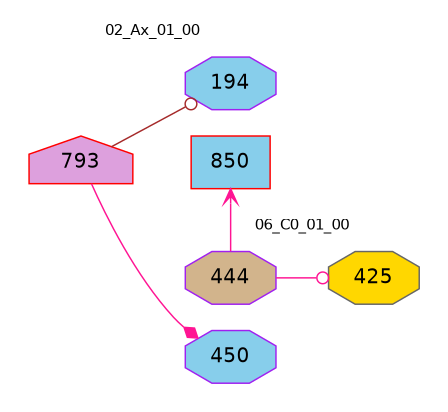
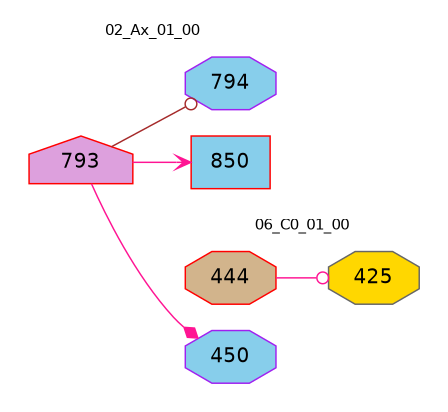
(231, 83) -> (231, 83)
(231, 227) -> (154, 162)
(231, 278) -> (231, 278)
